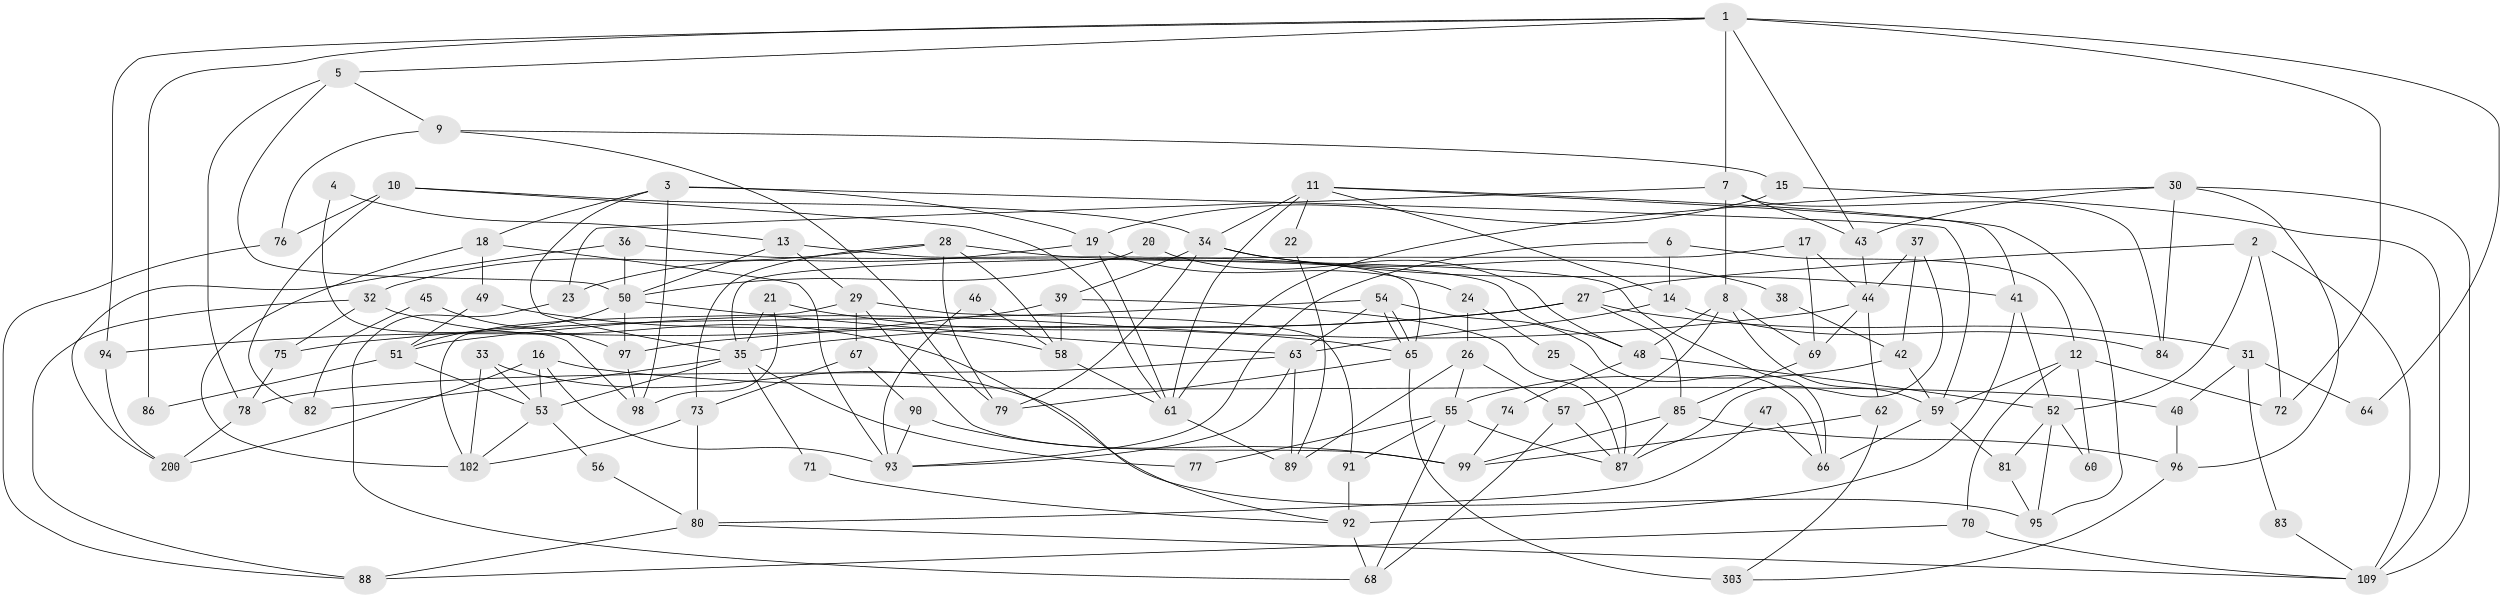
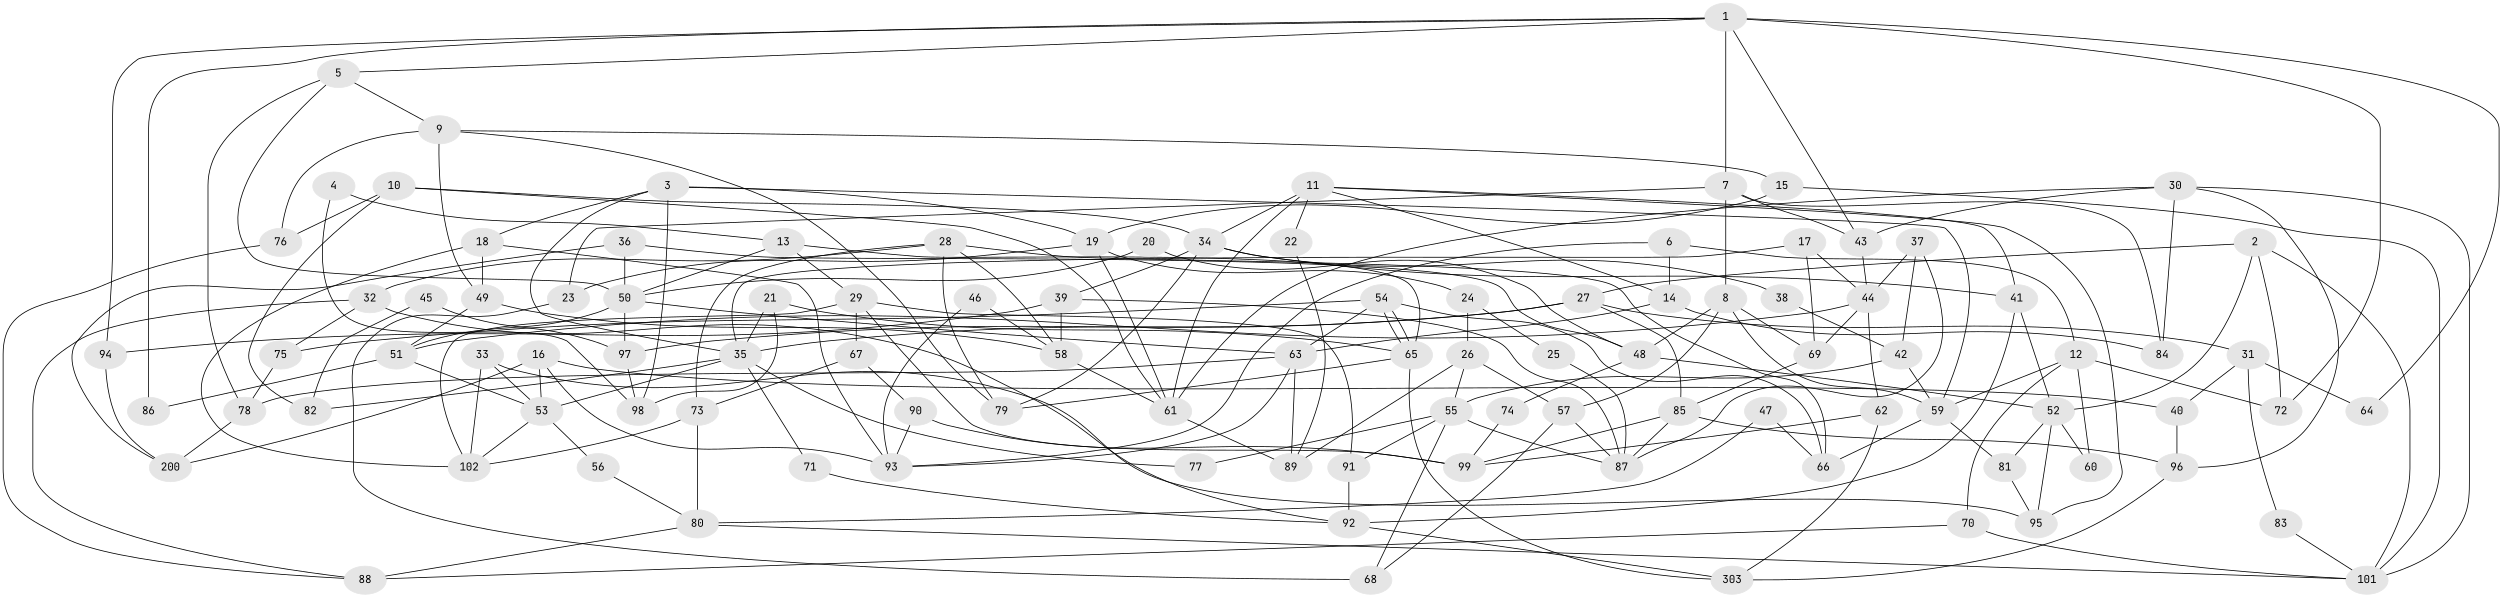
none -> (445, 222)
(1360, 552) -> (1498, 546)
(2367, 580) -> (2367, 580)
